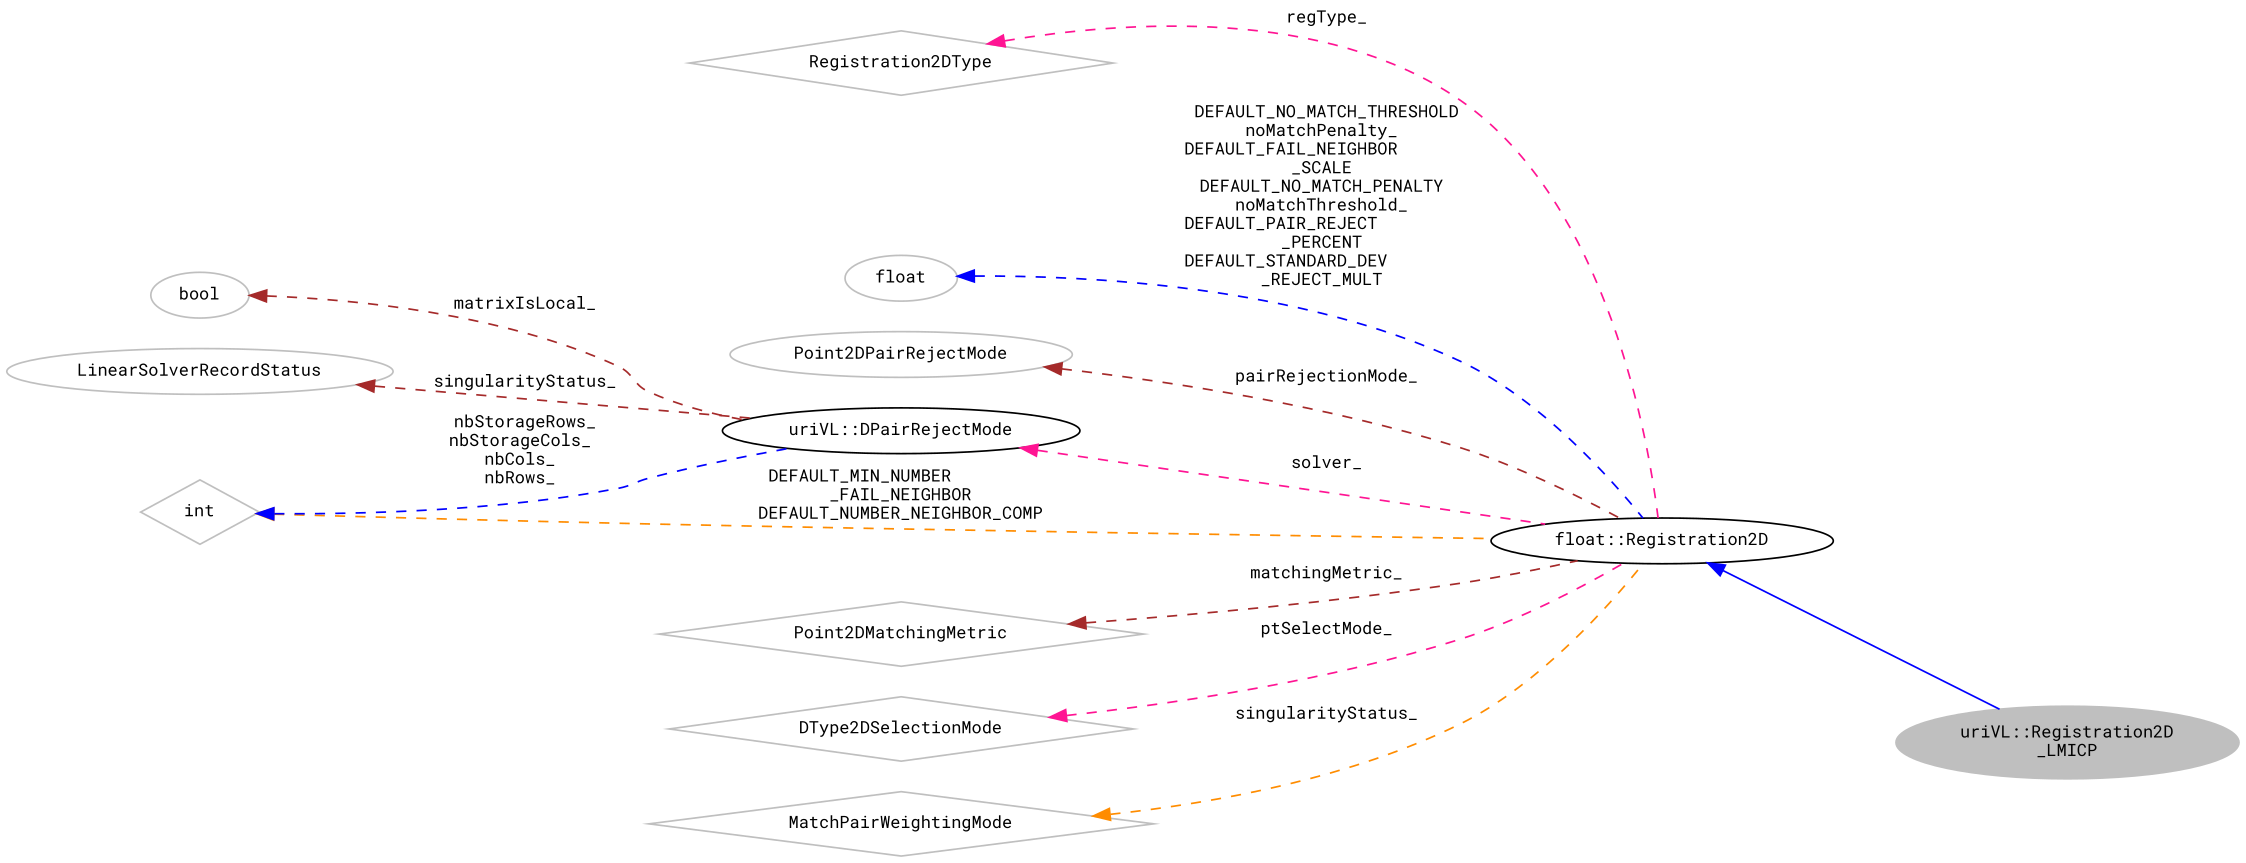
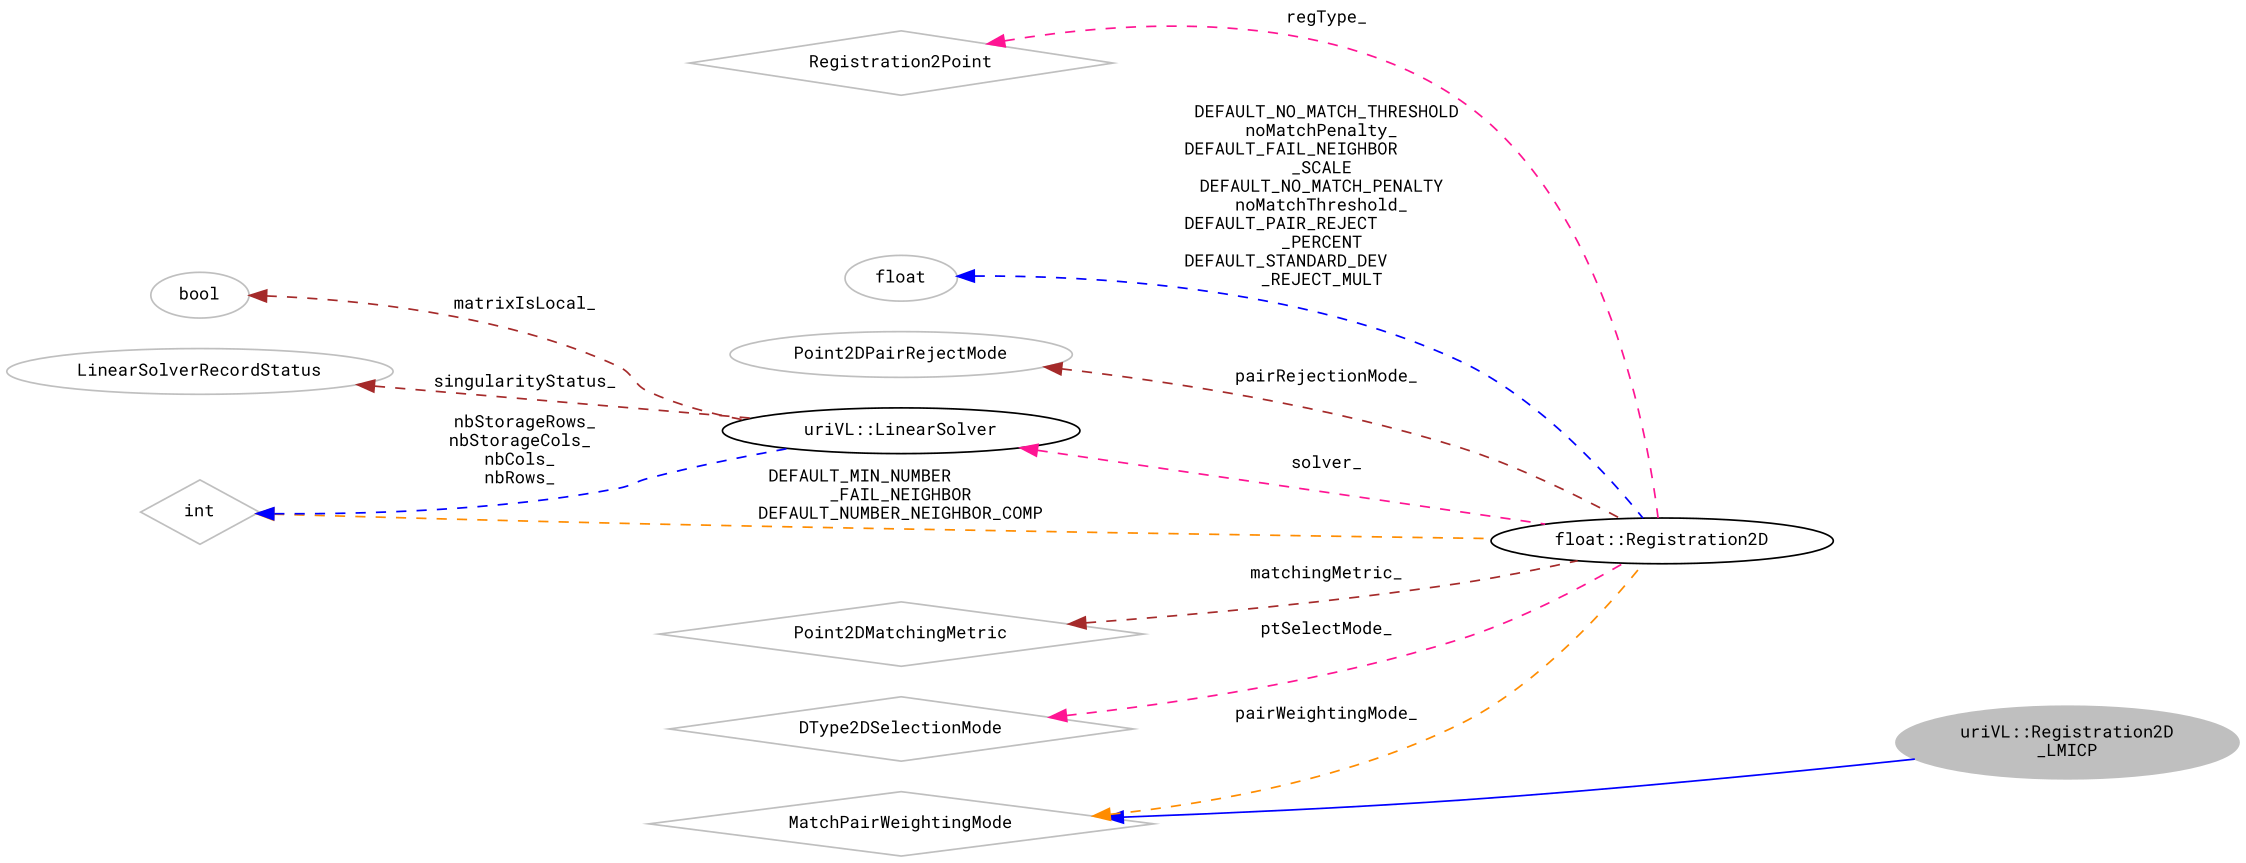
(901, 63) -> (901, 63)
(901, 431) -> (901, 431)
(1861, 640) -> (1520, 796)
(1322, 715) -> (1322, 715)
